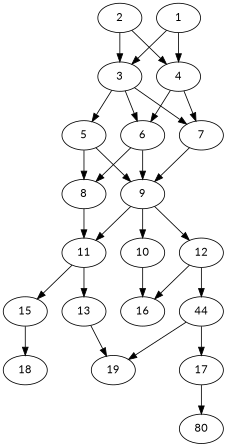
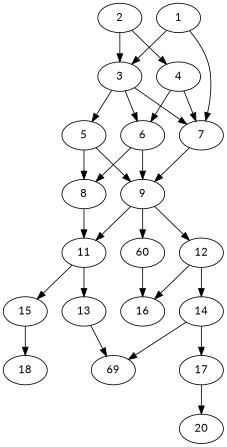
(179, 43) -> (210, 69)
(143, 253) -> (143, 253)
(201, 311) -> (201, 311)
(113, 370) -> (113, 370)
(201, 429) -> (201, 429)
